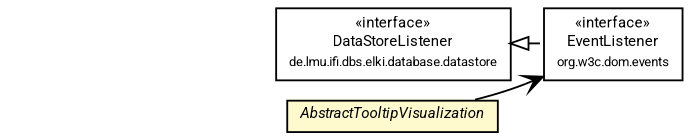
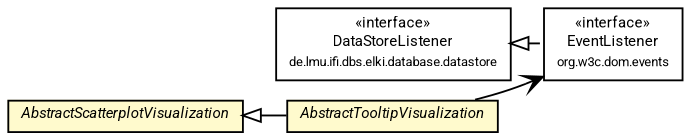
none -> (125, 115)
